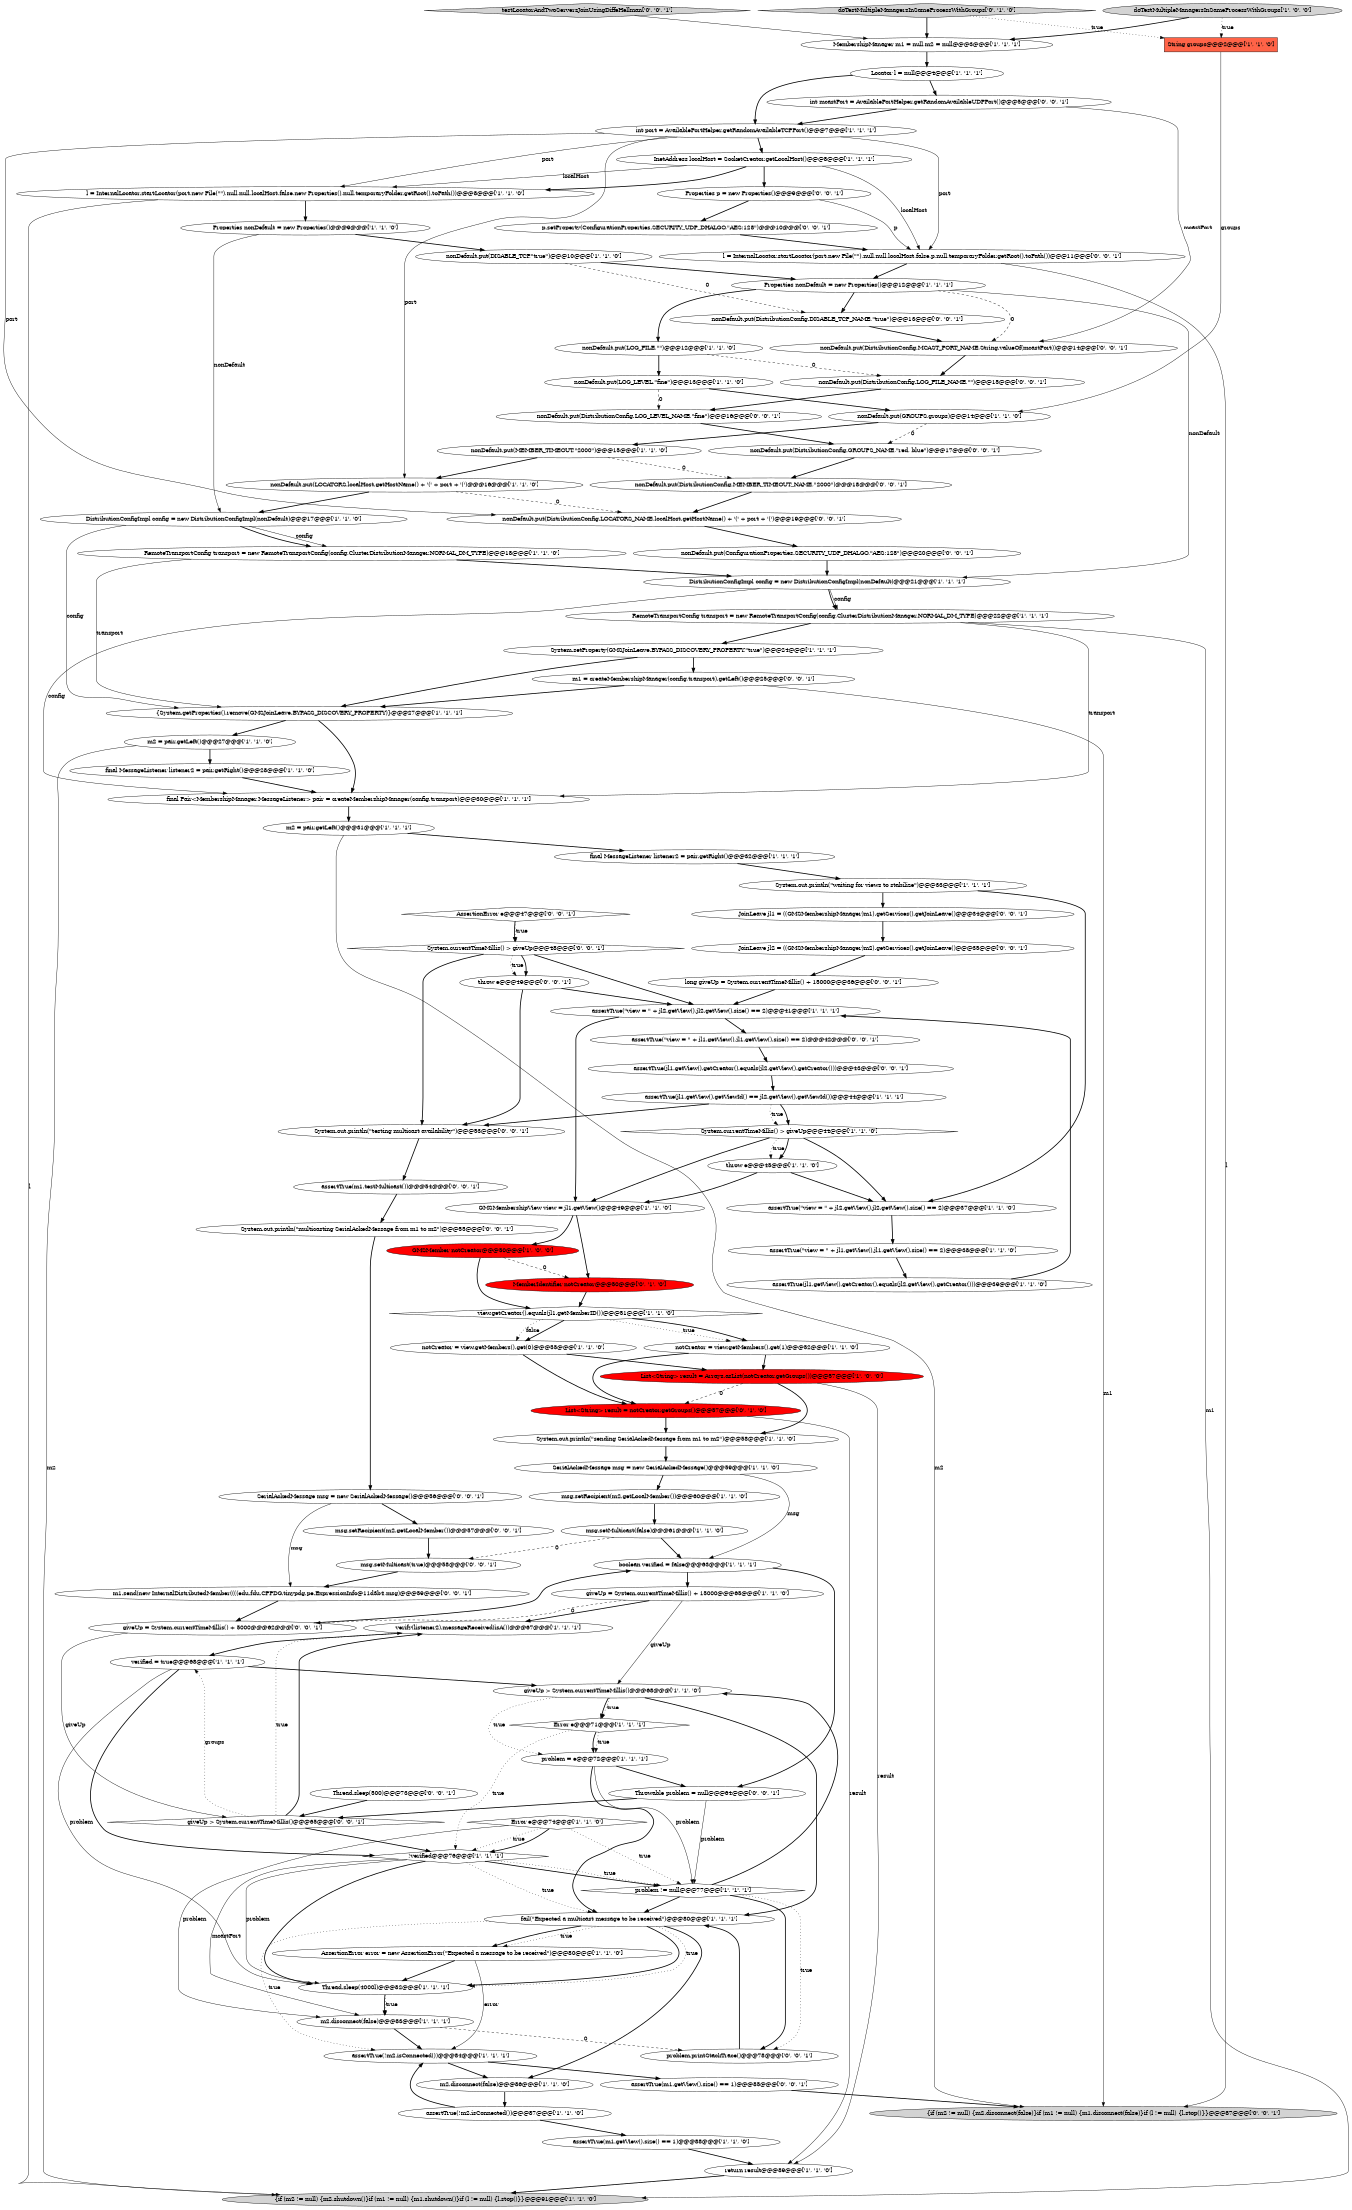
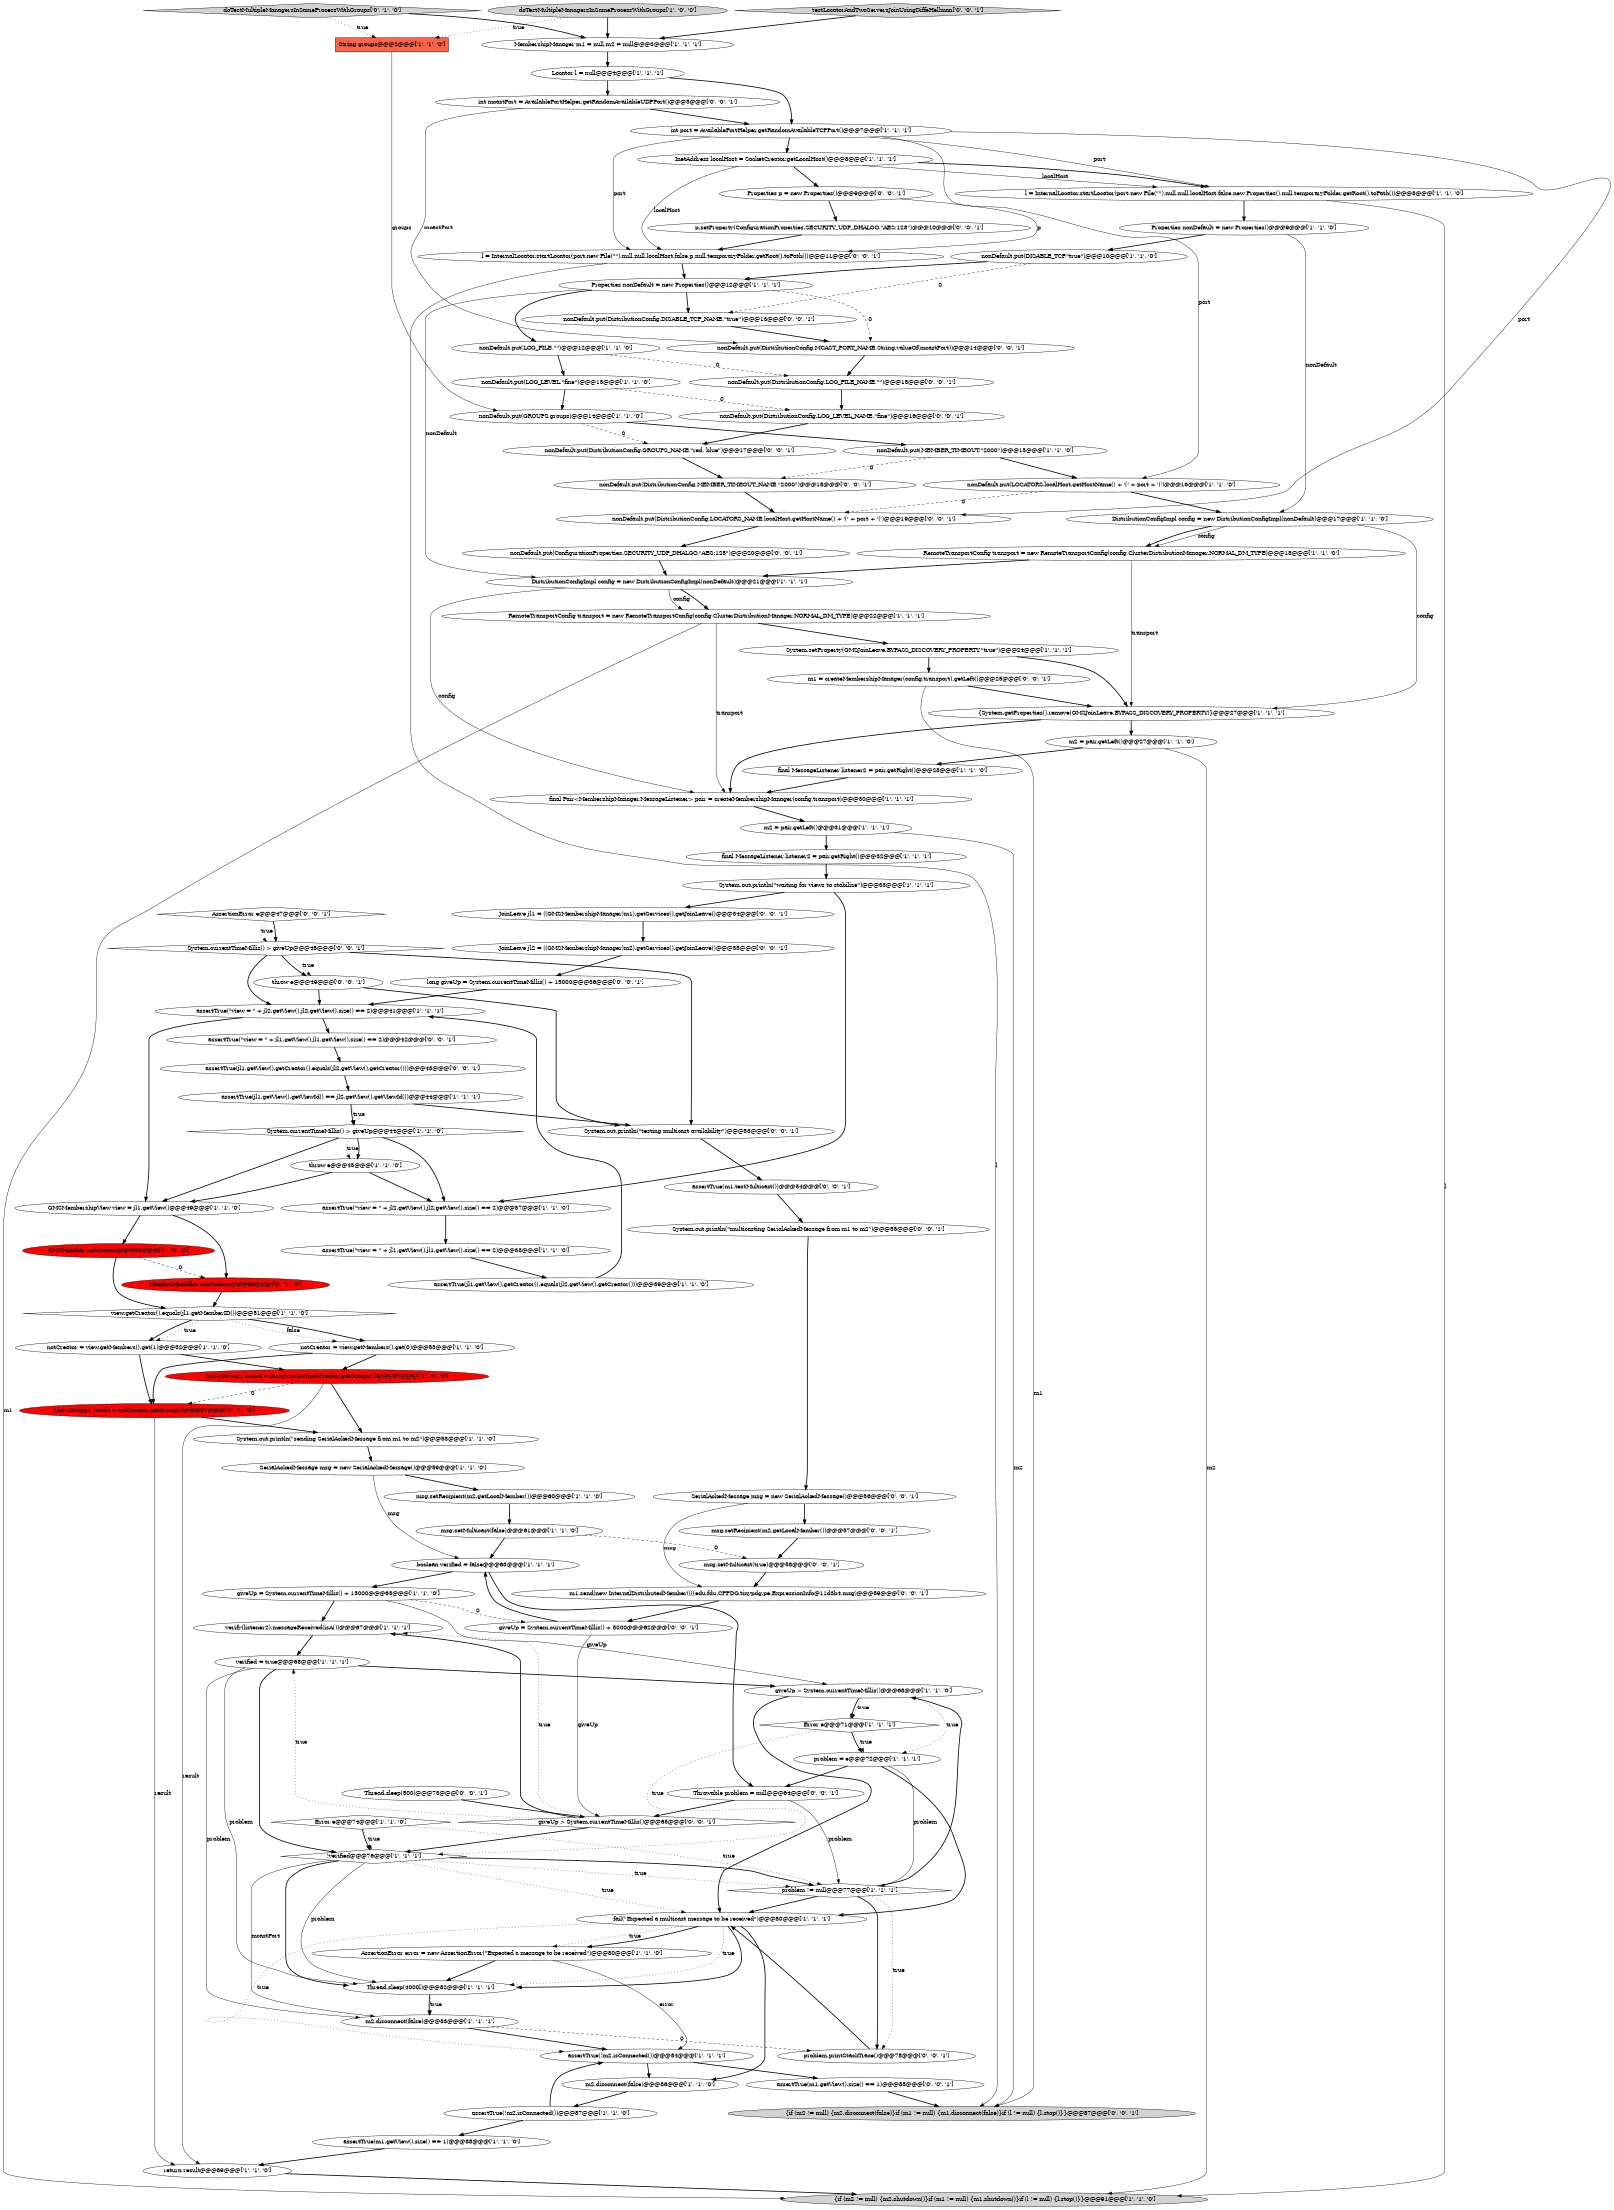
(749, 27) -> (760, 27)
(215, 1742) -> (301, 1742)
(233, 1878) -> (207, 1890)
